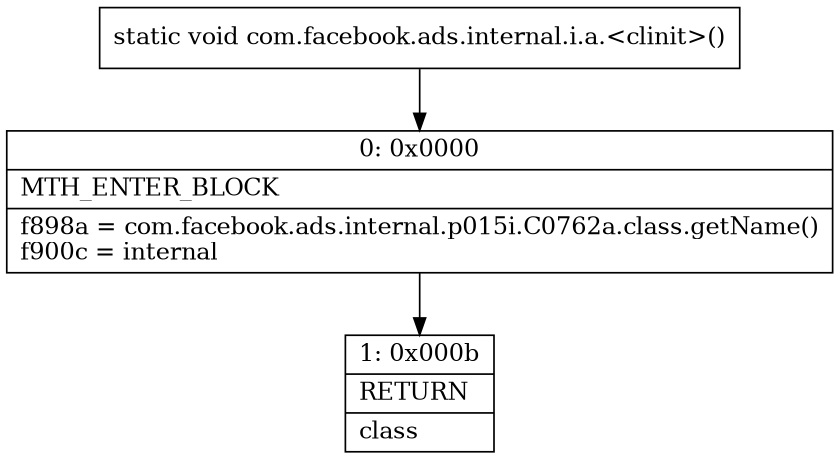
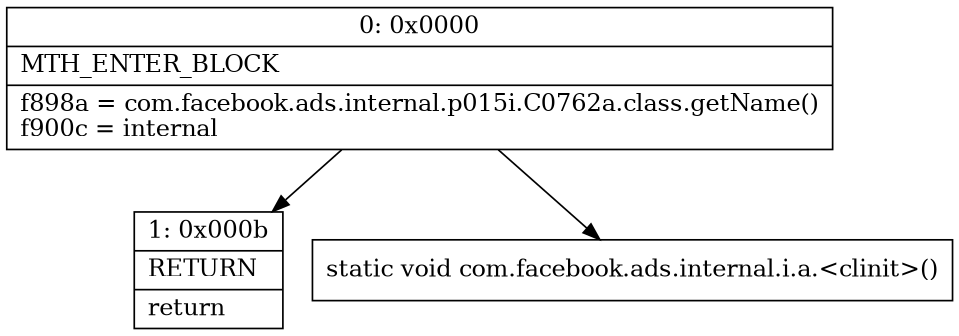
(420, 91) -> (543, 189)
(389, 432) -> (187, 308)
